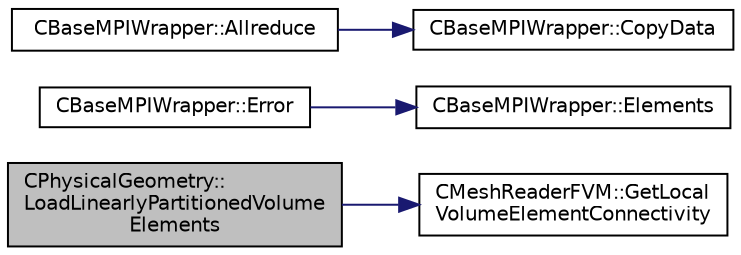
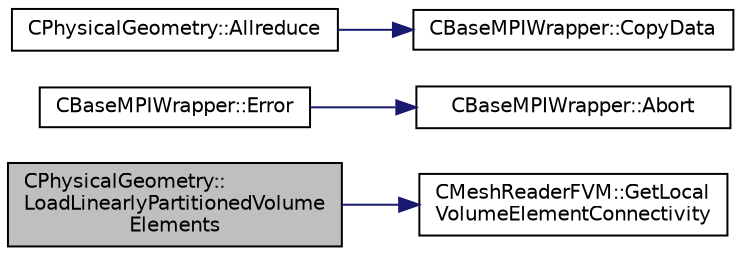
(175, 30) -> (175, 30)
(573, 107) -> (573, 107)
